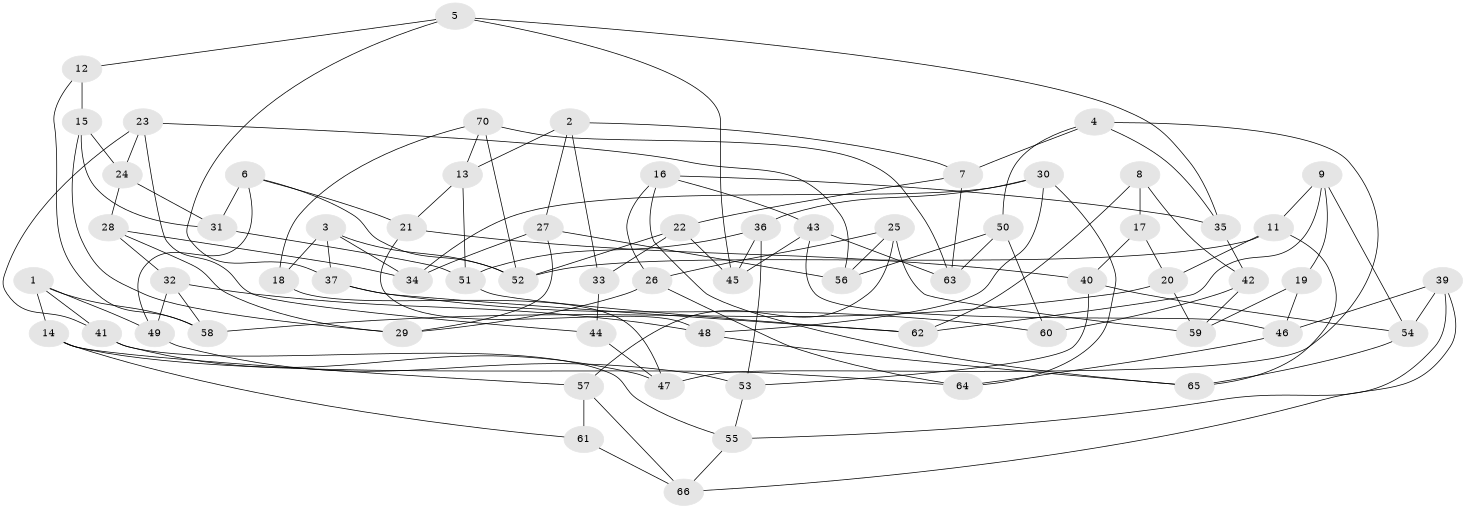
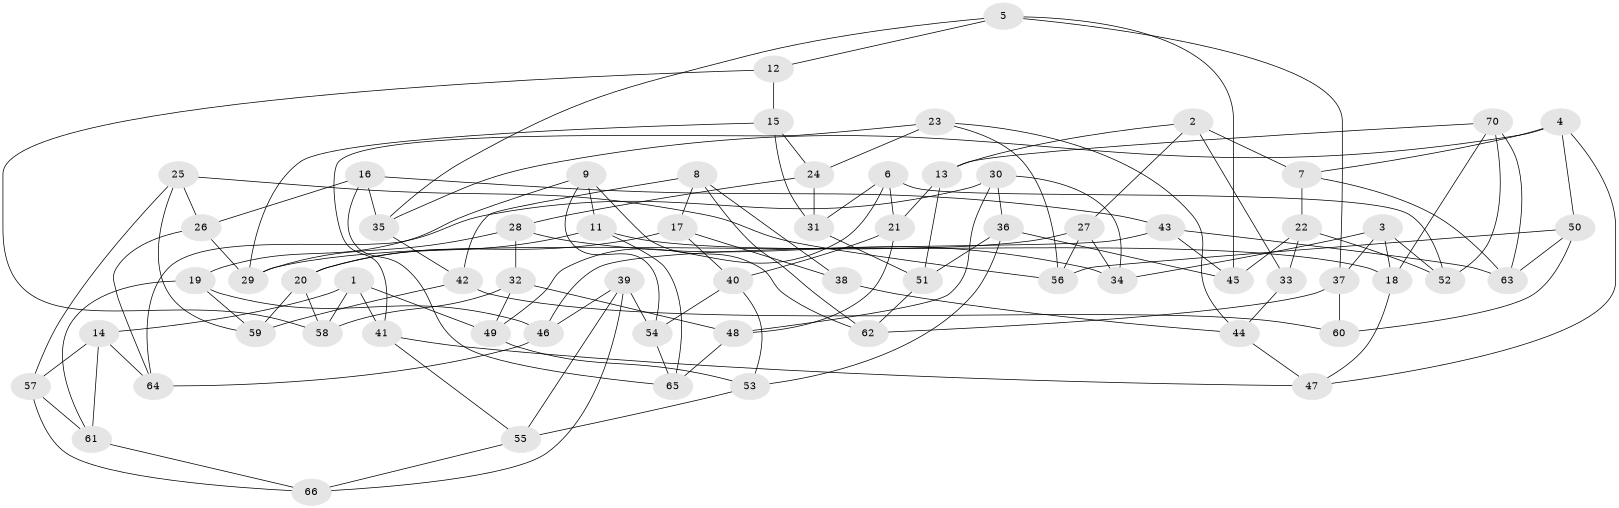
(989, 260) -> (1111, 248)
none -> (842, 281)
none -> (73, 320)
